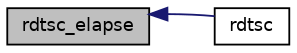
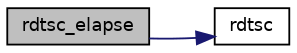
(191, 15) -> (173, 39)
